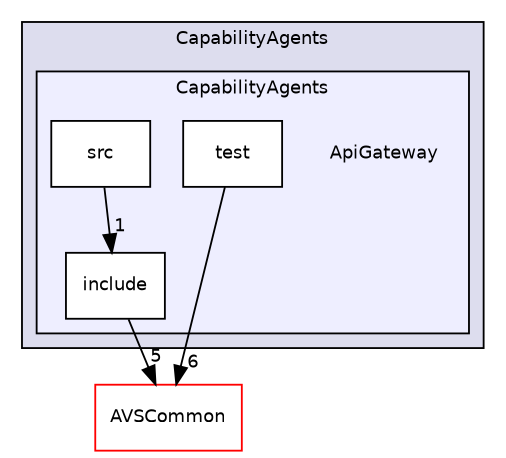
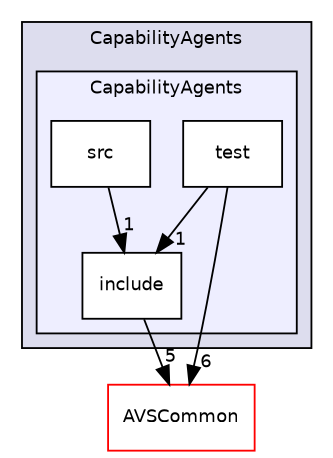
(385, 154) -> none
none -> (188, 213)
